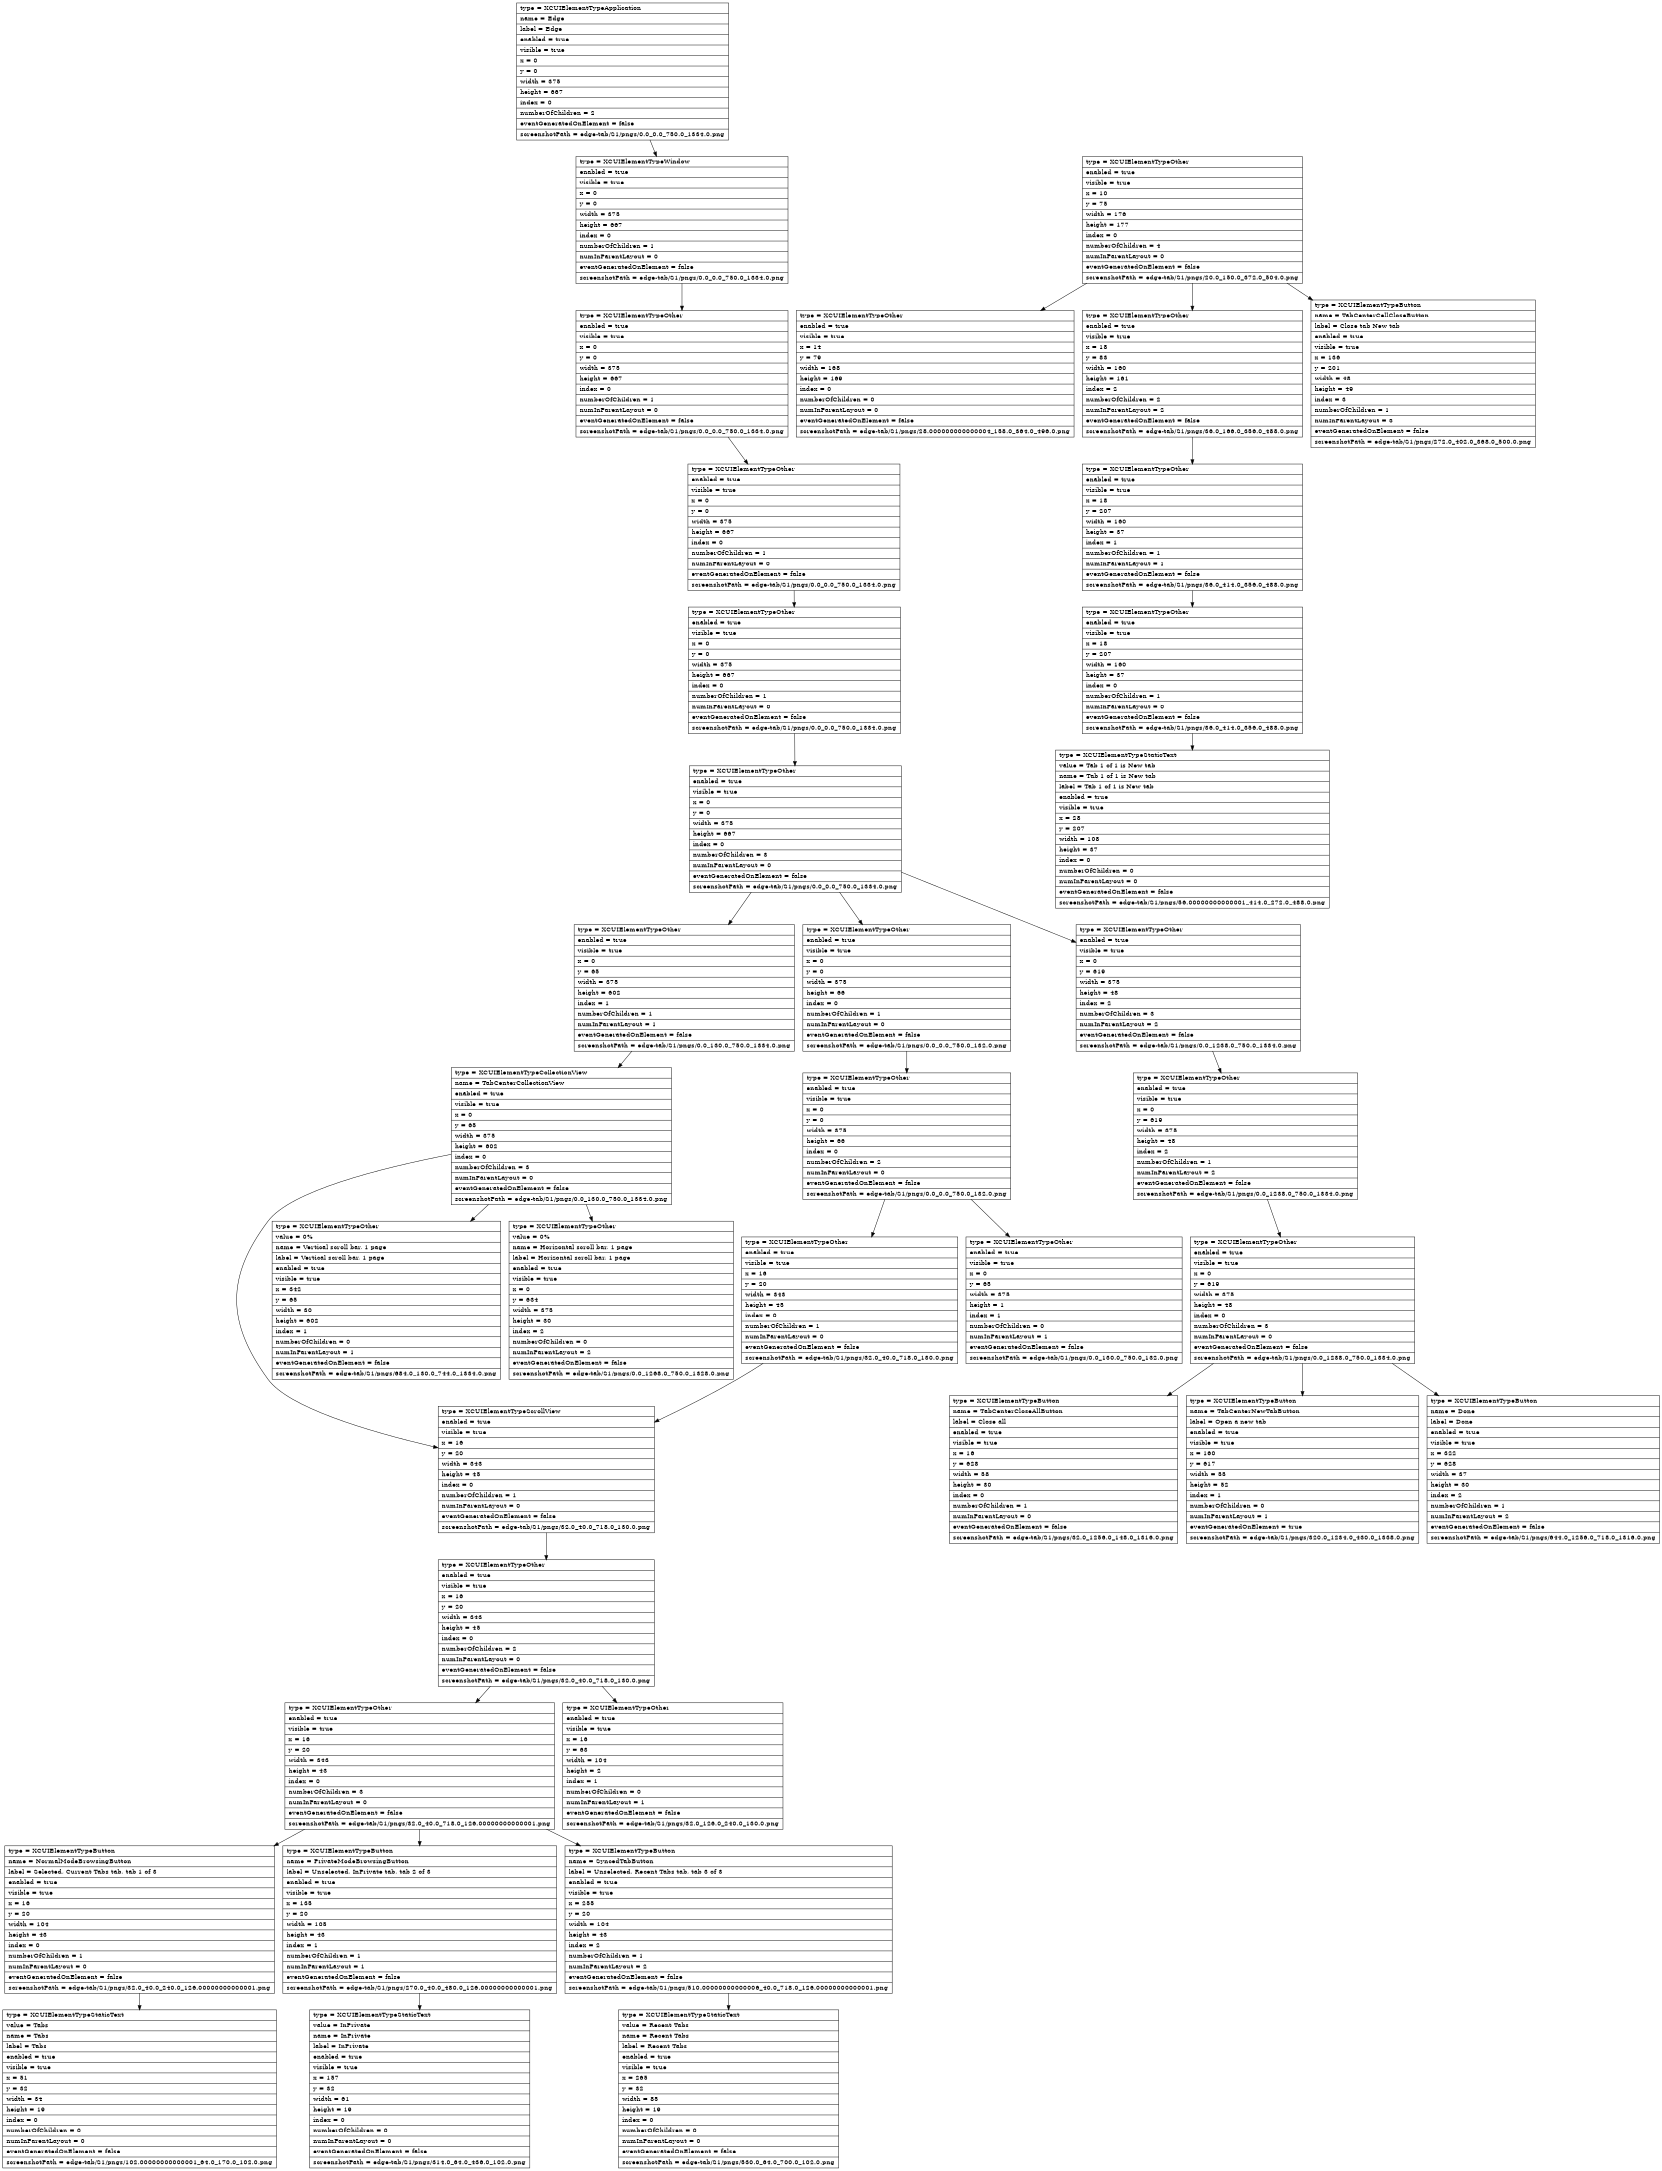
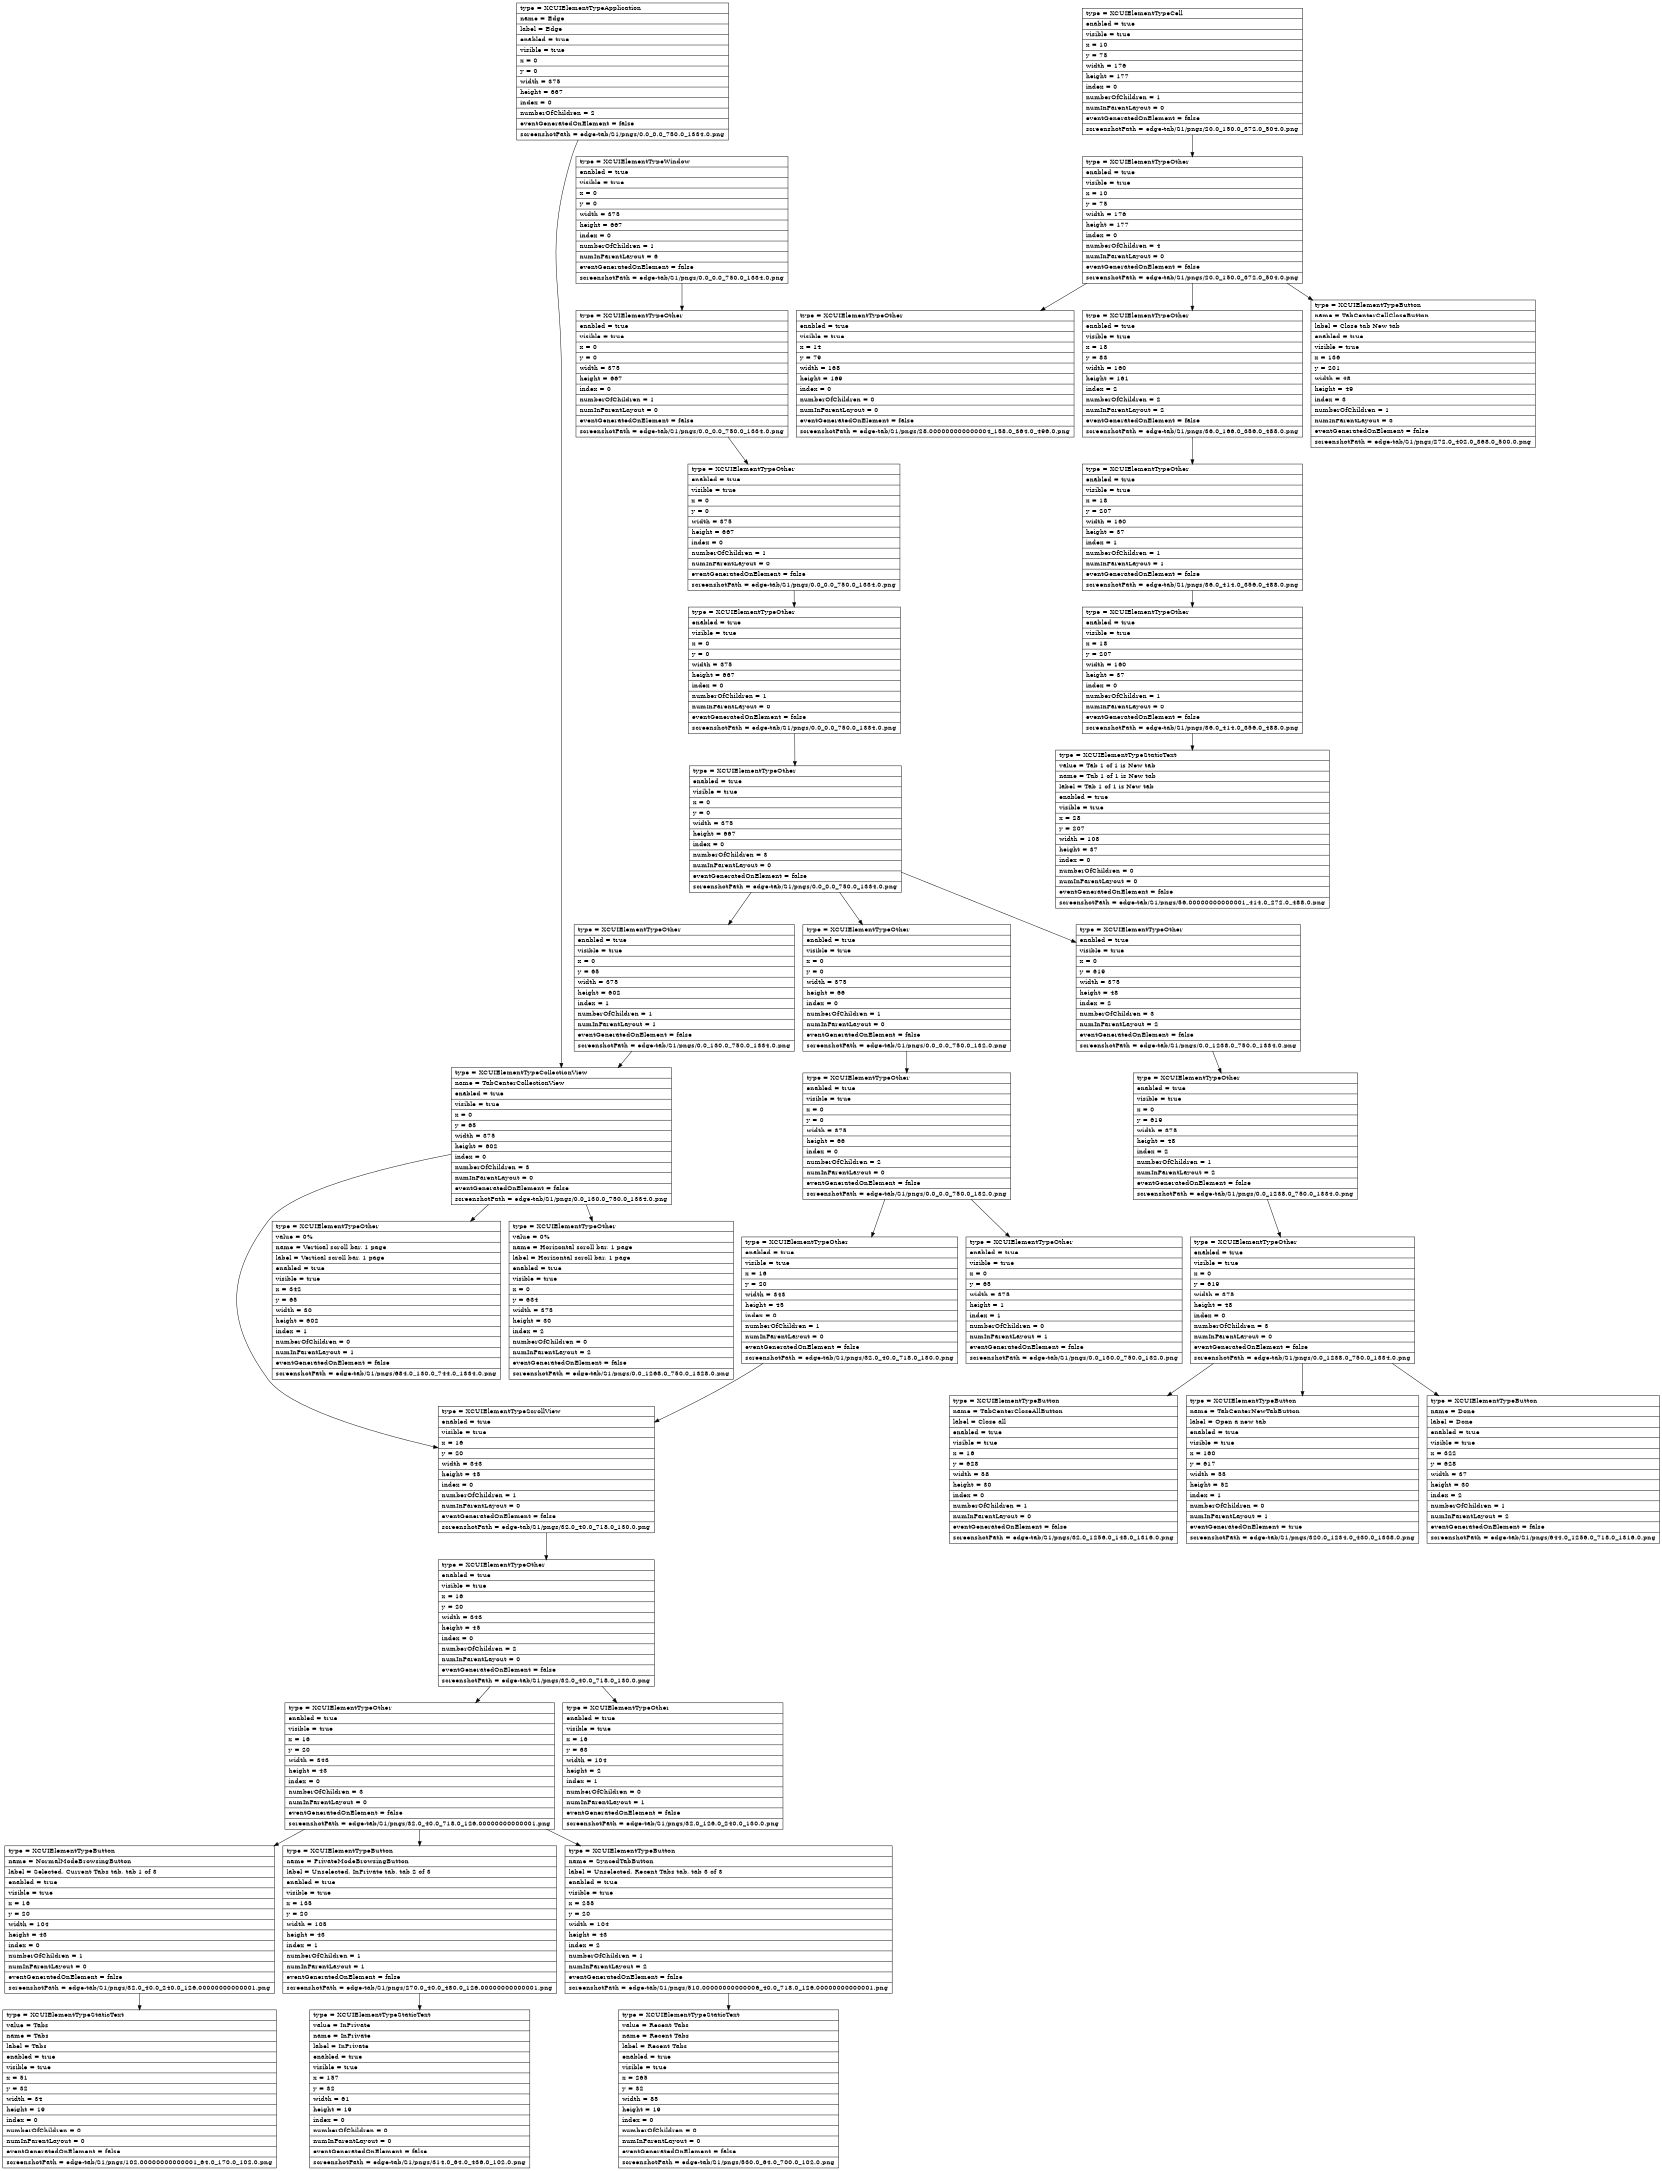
none -> (1192, 72)
(652, 146) -> (561, 600)
(619, 257) -> (619, 257)
